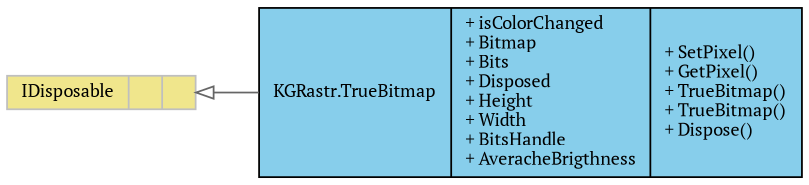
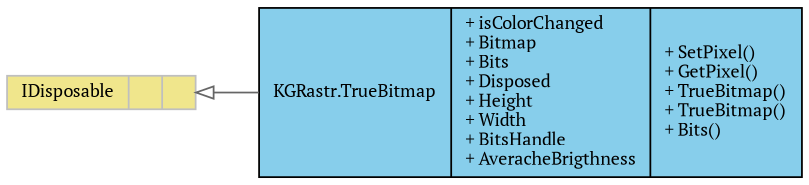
(709, 130) -> (694, 130)
